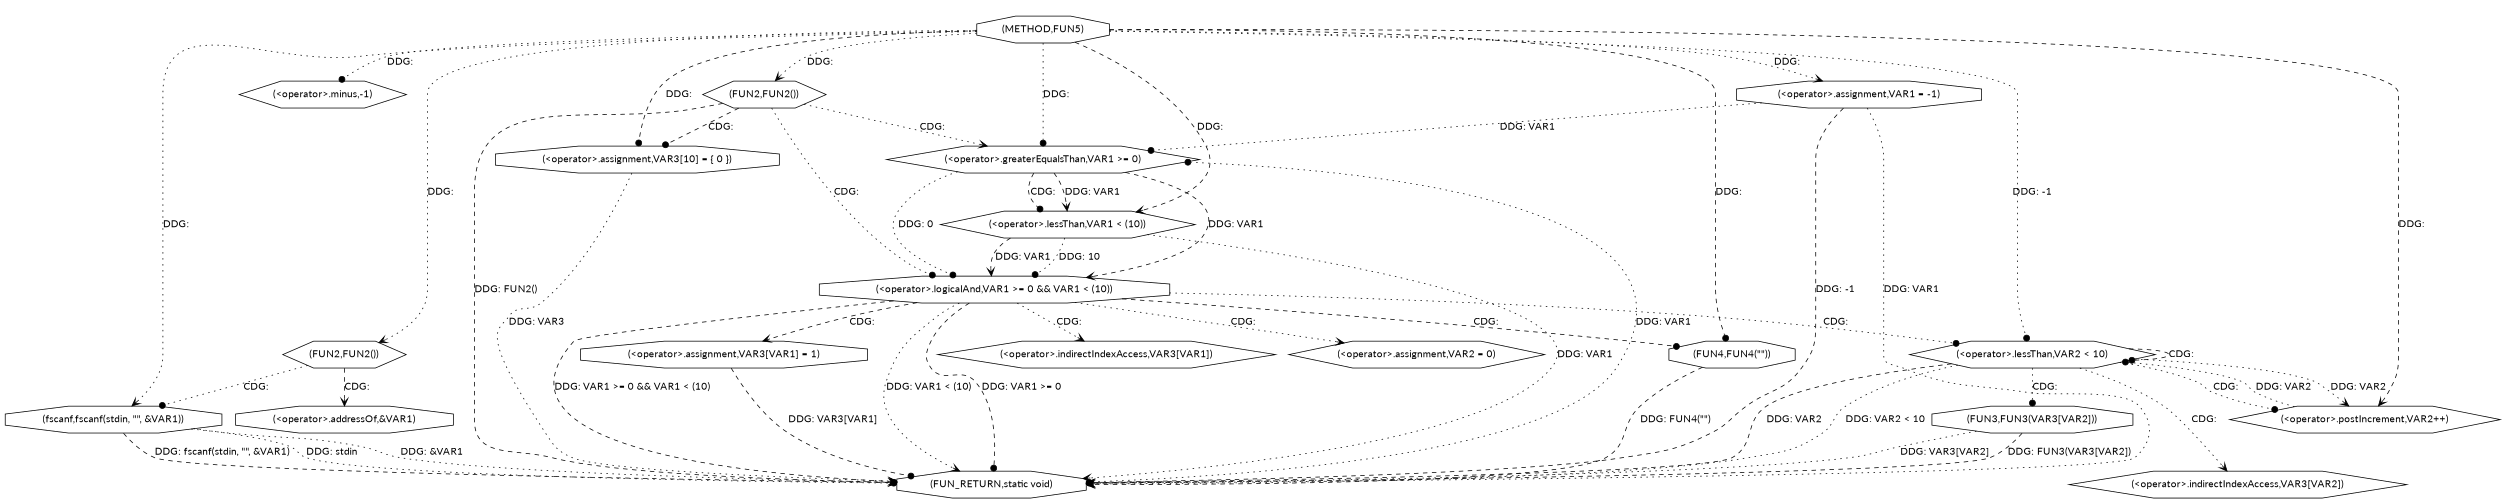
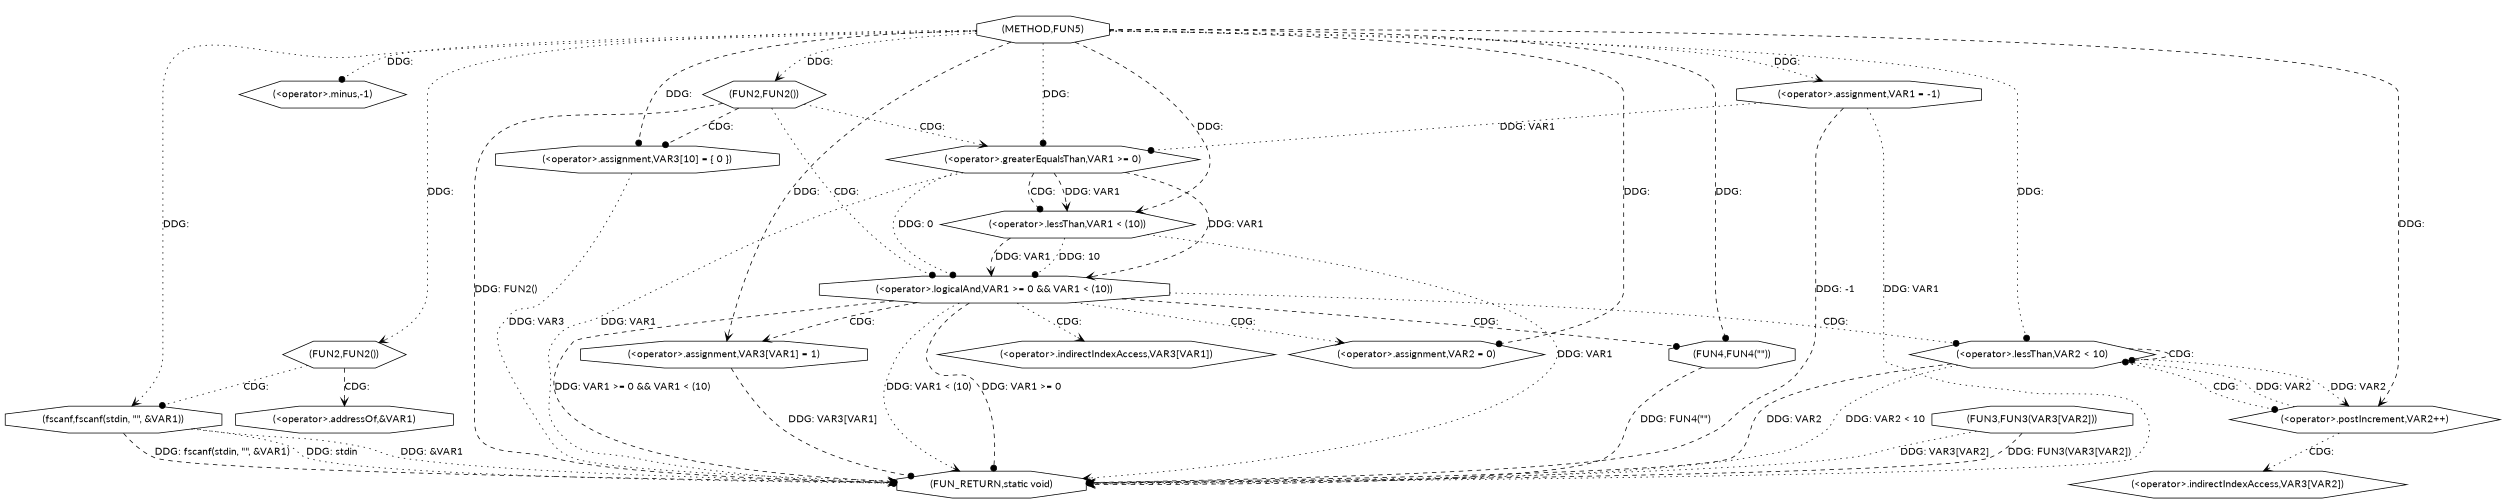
none -> (1539, 58)
none -> (829, 150)
(2032, 192) -> (2032, 192)
(1617, 365) -> (557, 337)
(2032, 384) -> none
(2160, 404) -> (2305, 450)
